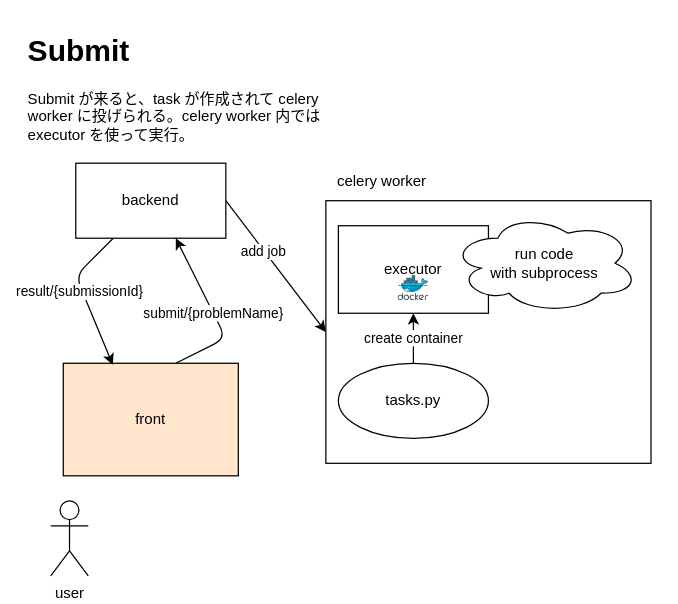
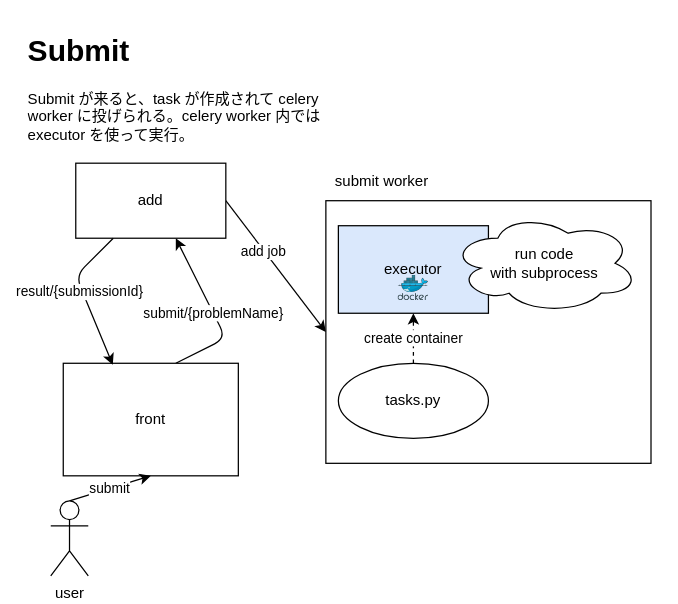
(382, 182) -> (382, 182)
(151, 201) -> (151, 201)
(413, 269) -> (413, 269)
(413, 353) -> (413, 353)
(151, 419) -> (151, 419)
none -> (106, 489)
